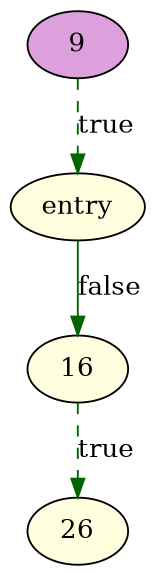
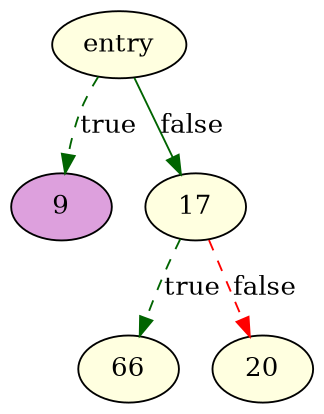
(78, 116) -> (79, 114)
(78, 369) -> (196, 207)
none -> (263, 369)
(78, 531) -> (129, 369)
